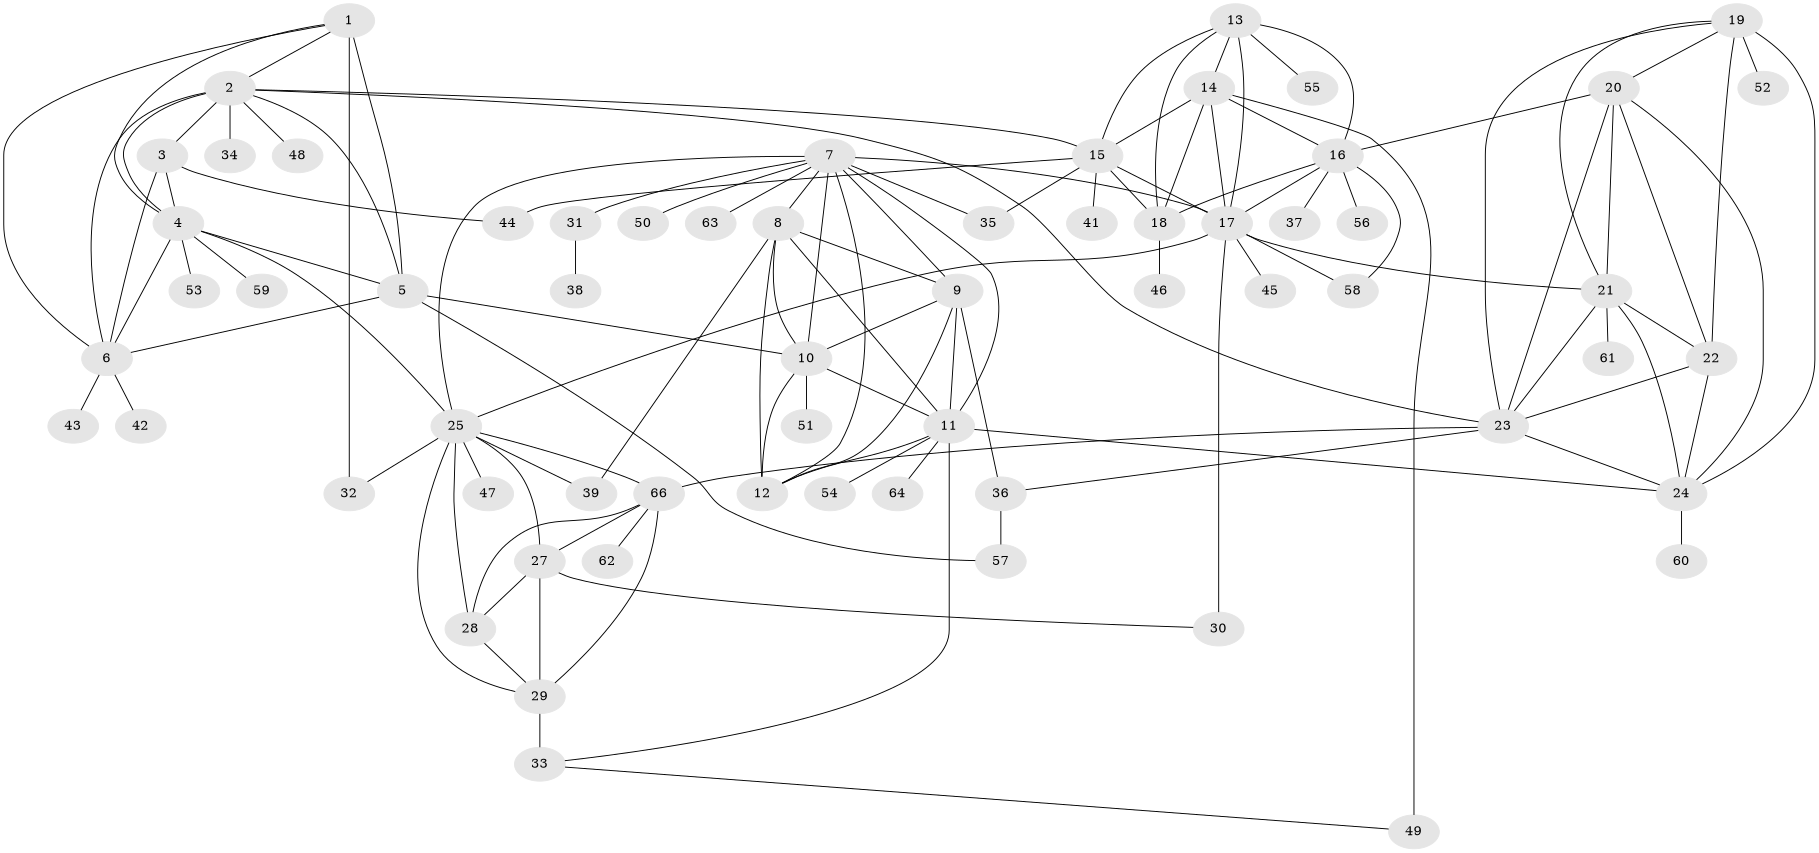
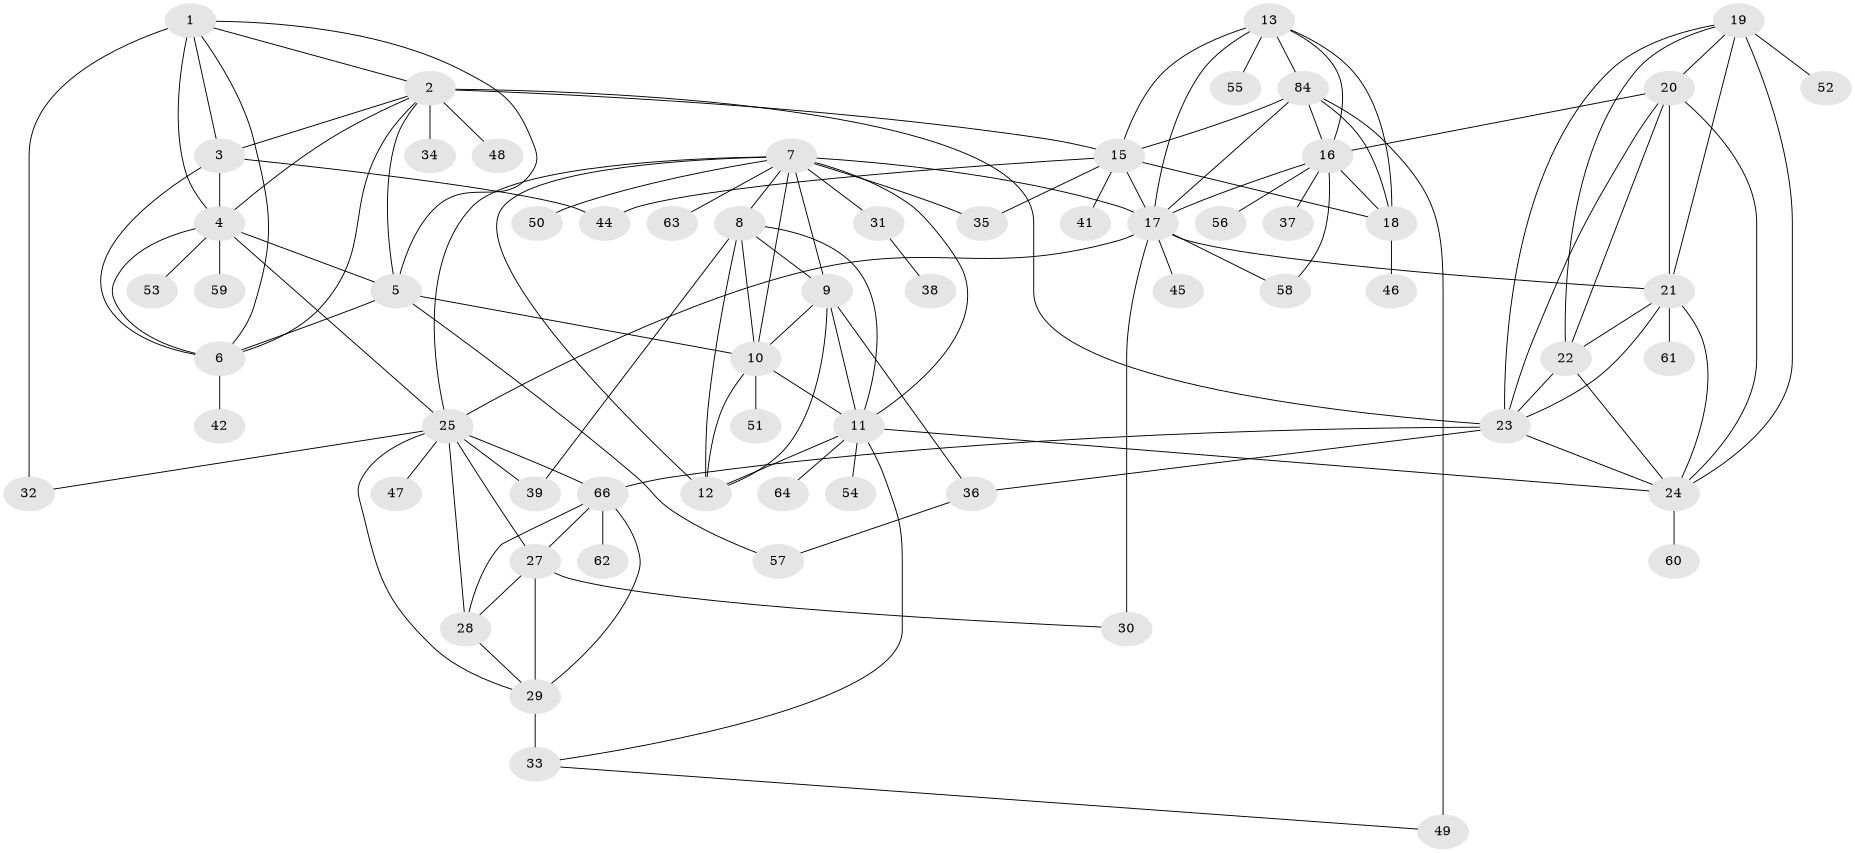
none -> (205, 88)
(1209, 88) -> (1303, 88)
(73, 426) -> none
